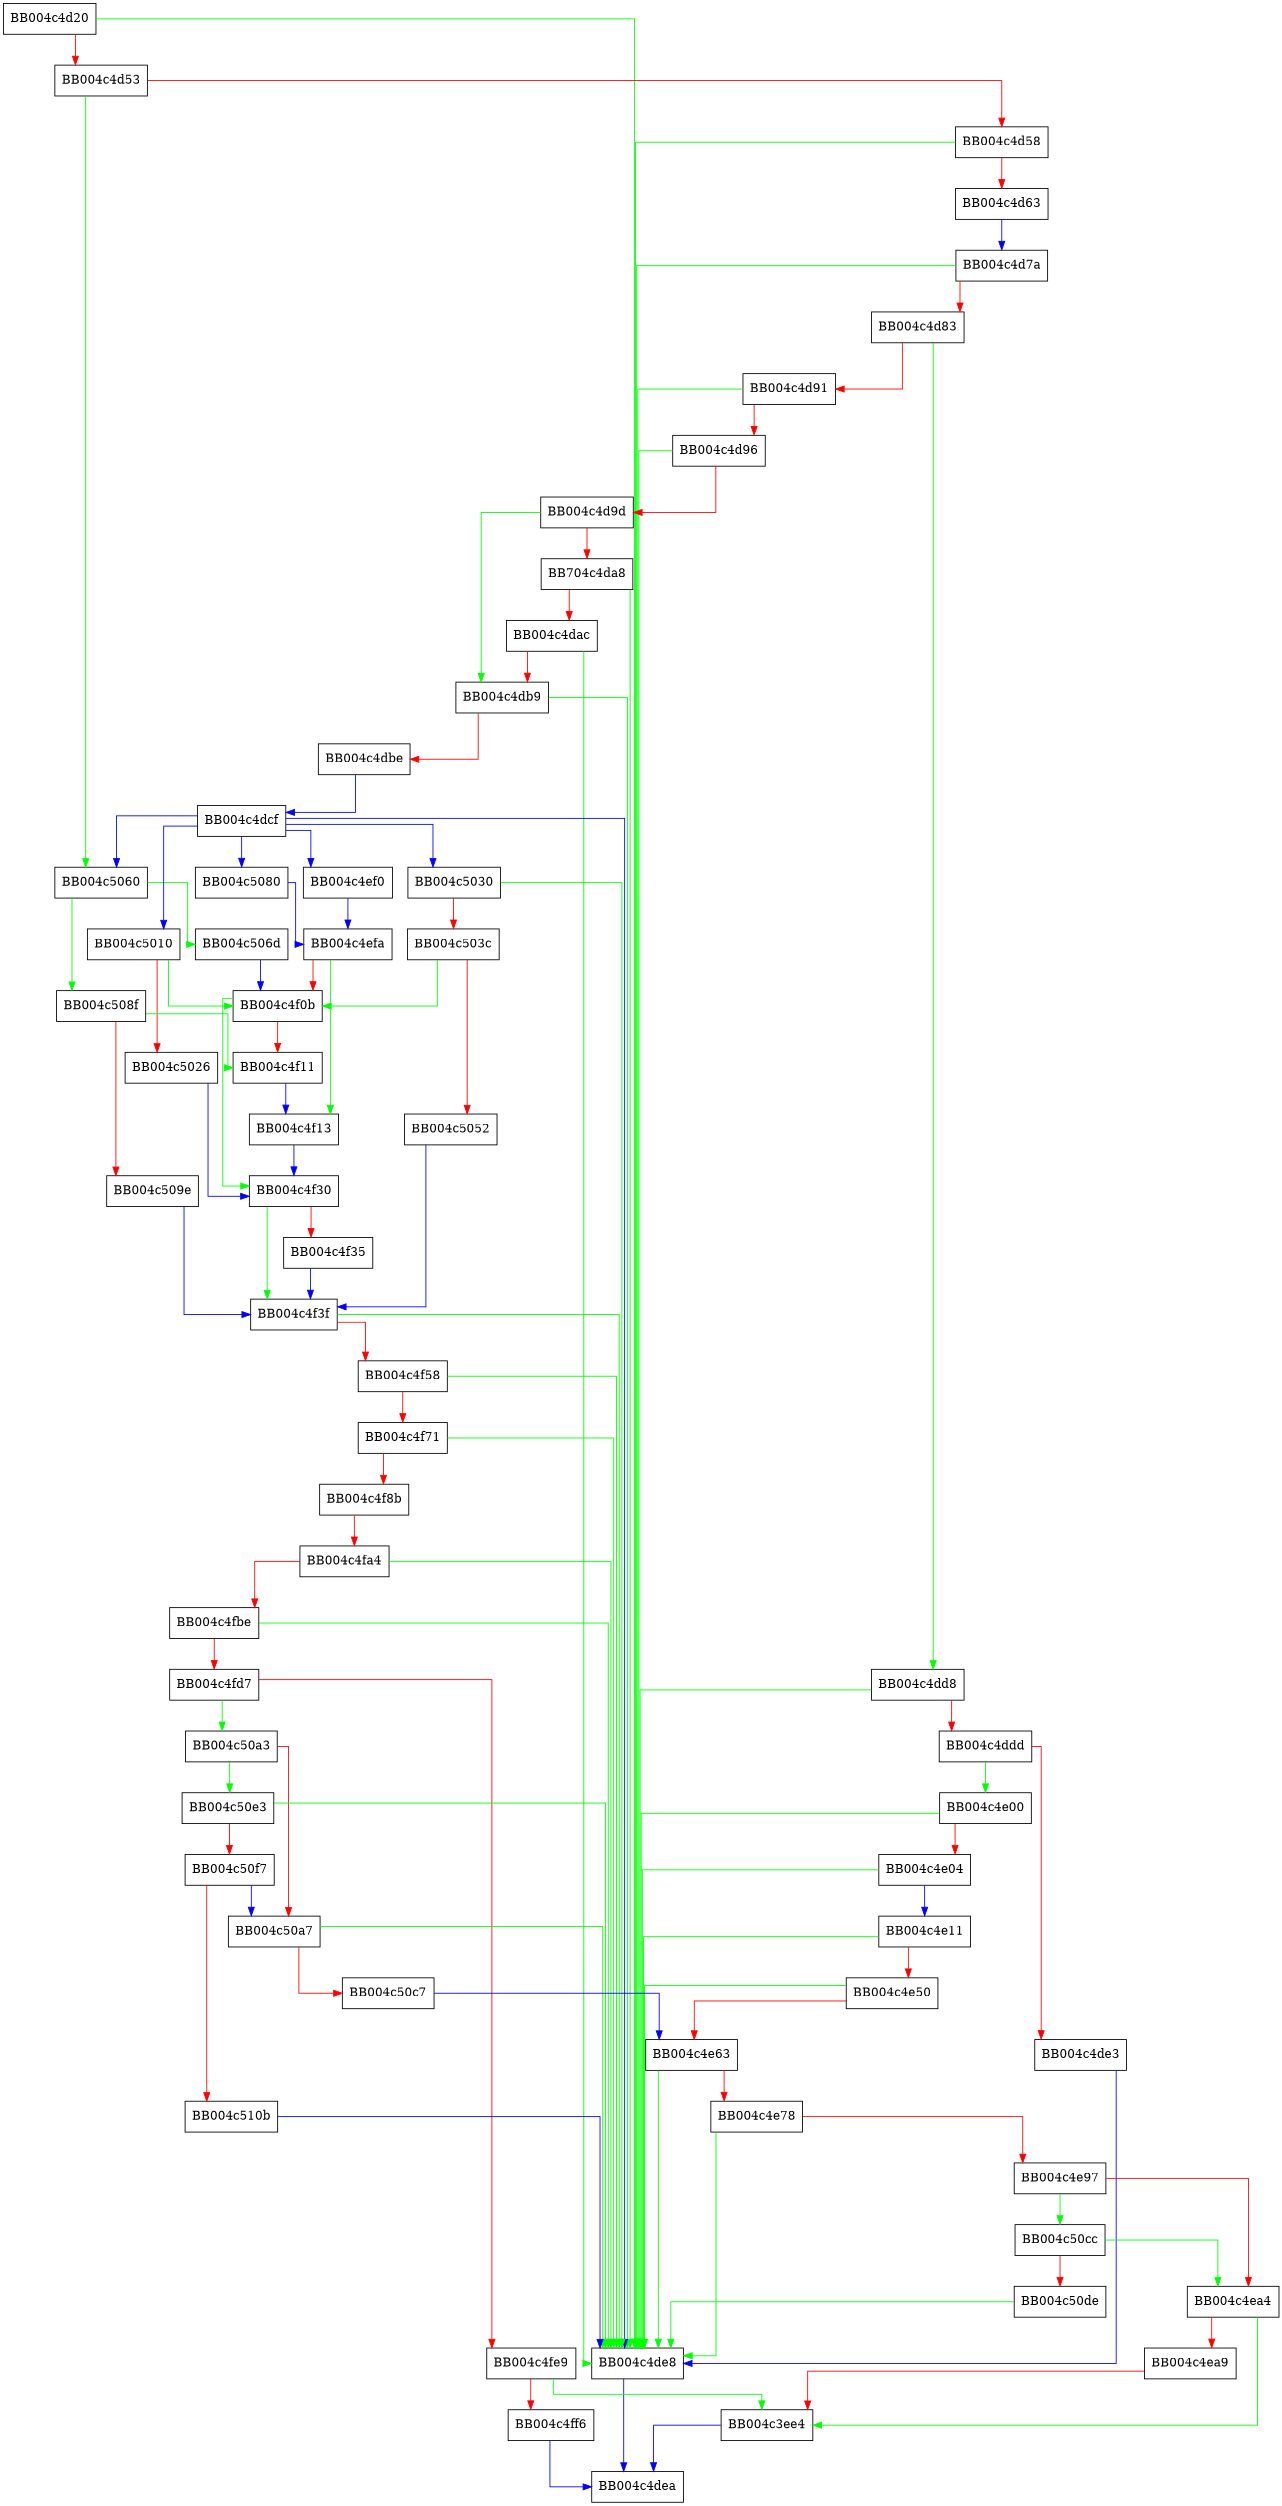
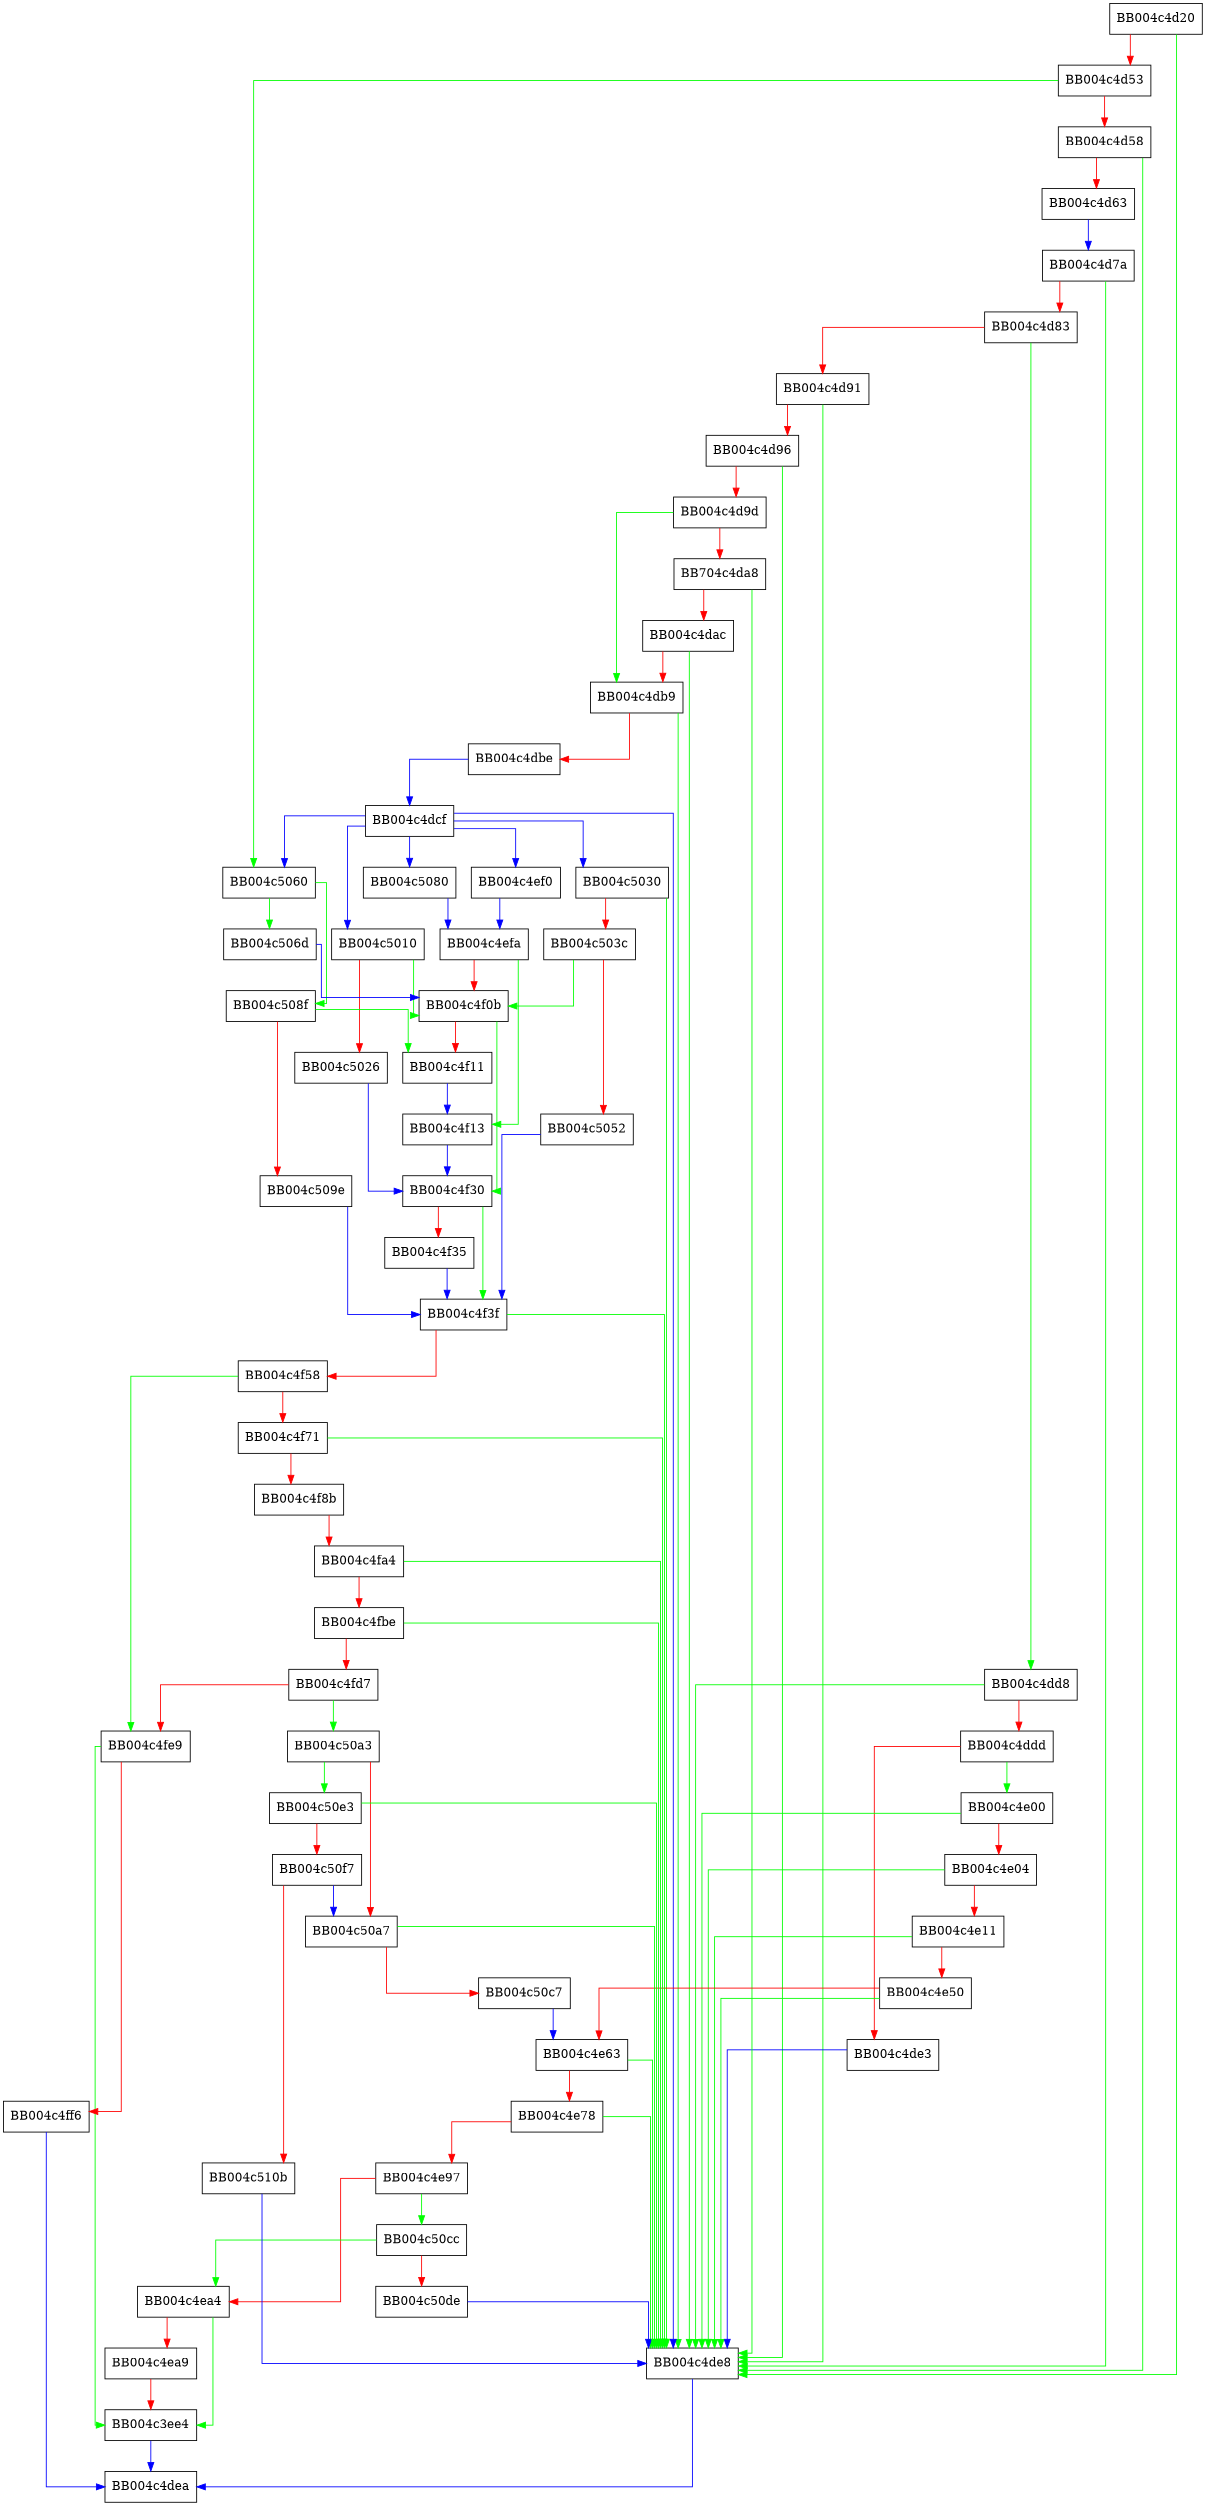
(616, 1773) -> (131, 1496)
(925, 1896) -> (974, 1896)
(824, 2302) -> (577, 2302)
